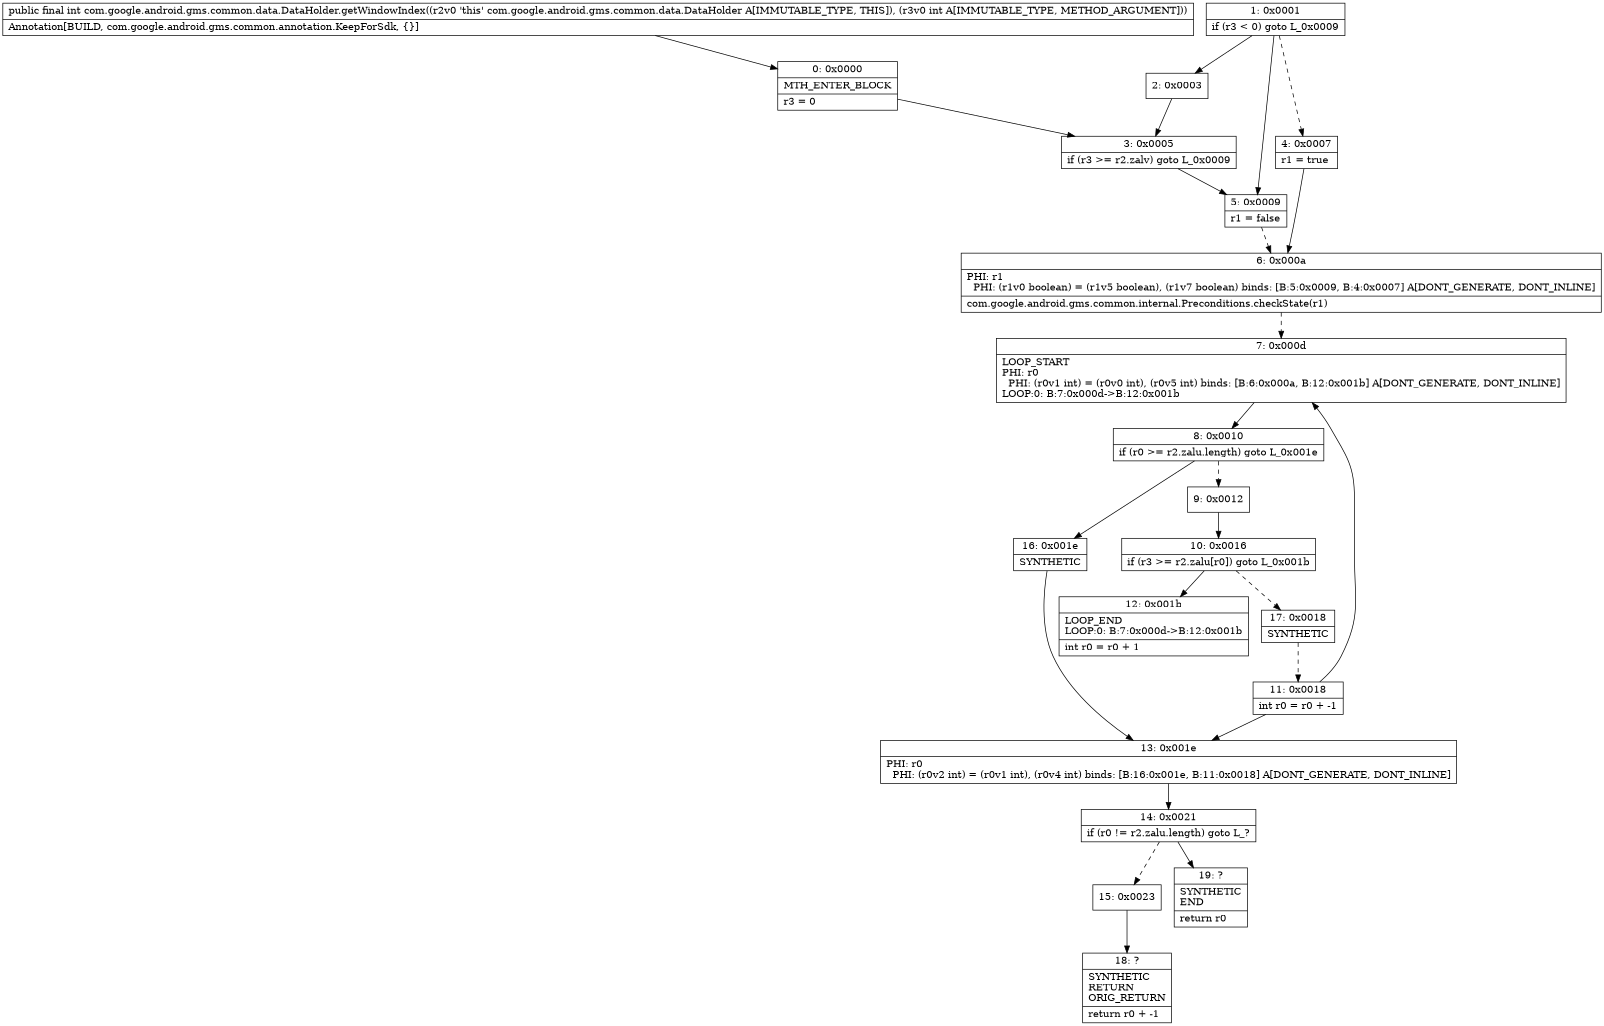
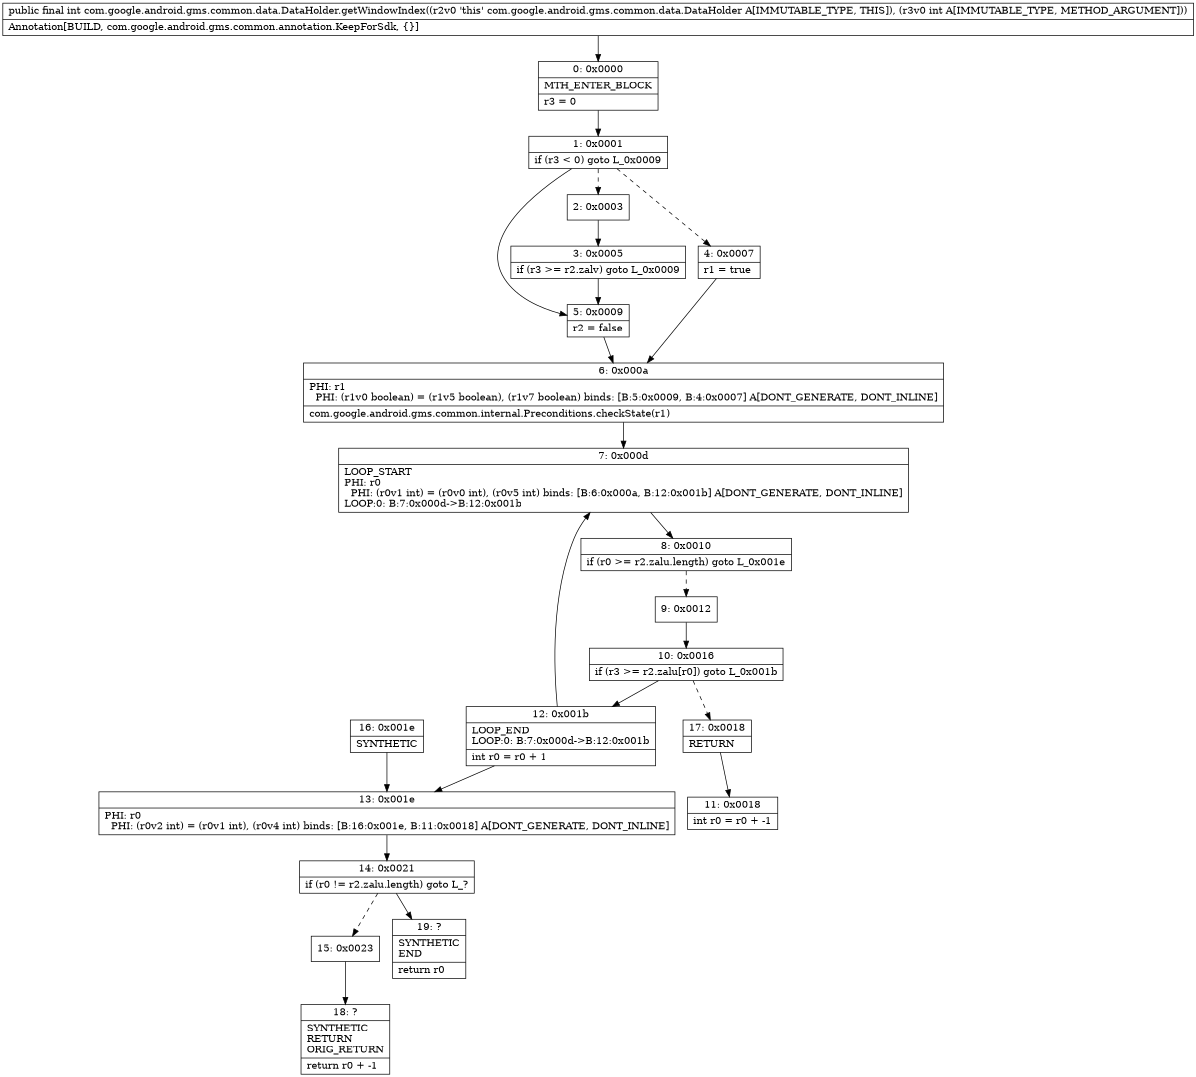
(1227, 52) -> (598, 178)
(983, 117) -> (598, 120)
(1256, 219) -> (598, 328)
(1265, 237) -> (607, 347)
(1281, 322) -> (624, 432)
(1137, 498) -> none
(1354, 545) -> (557, 610)
(1298, 634) -> (712, 744)
(1298, 659) -> (724, 771)
(1242, 726) -> (468, 777)
